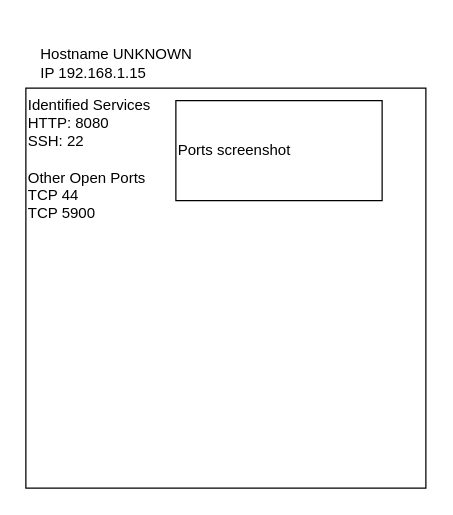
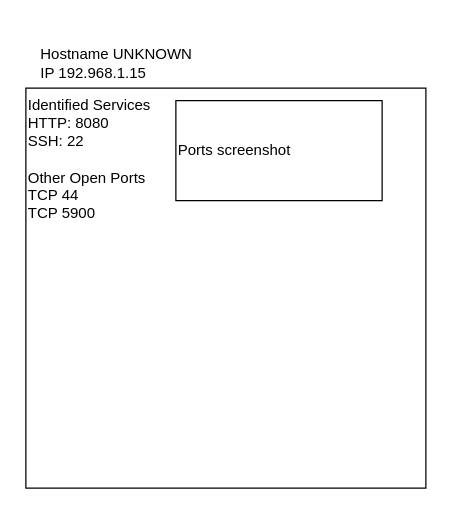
(106, 63) -> (106, 63)
